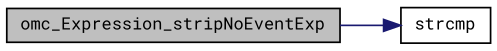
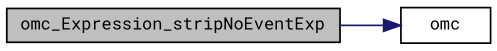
(446, 25) -> (446, 25)
